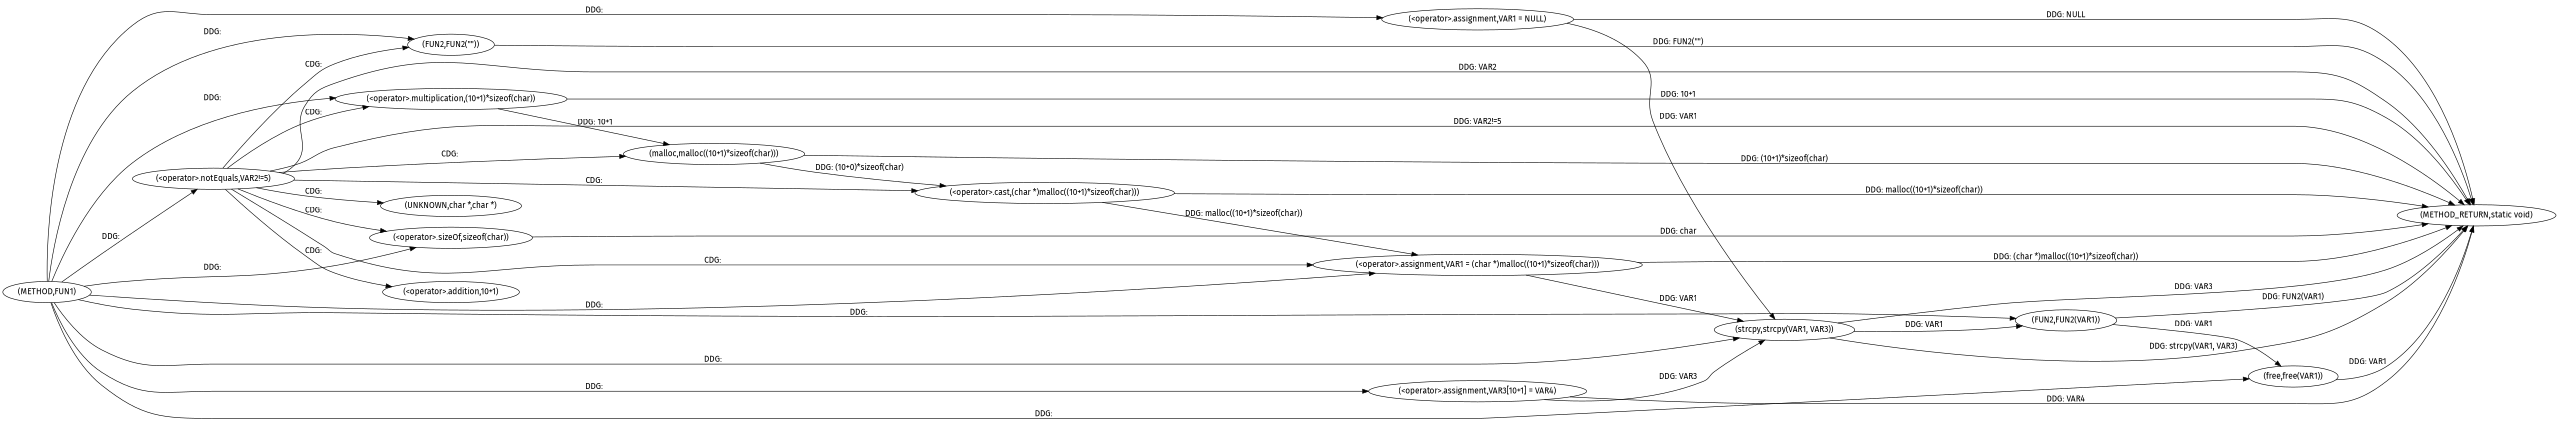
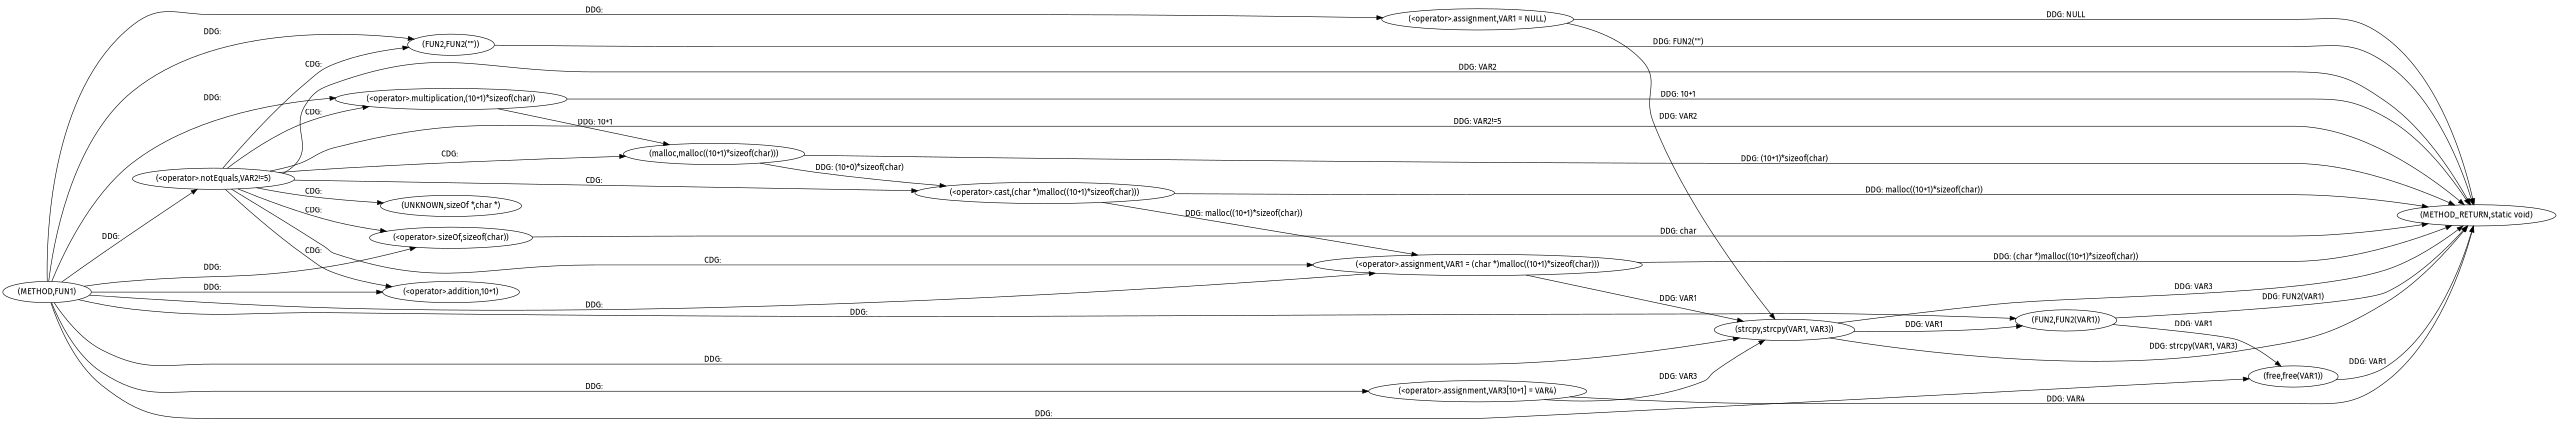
(1678, 116) -> (1678, 116)
(451, 206) -> (451, 206)
none -> (234, 292)
